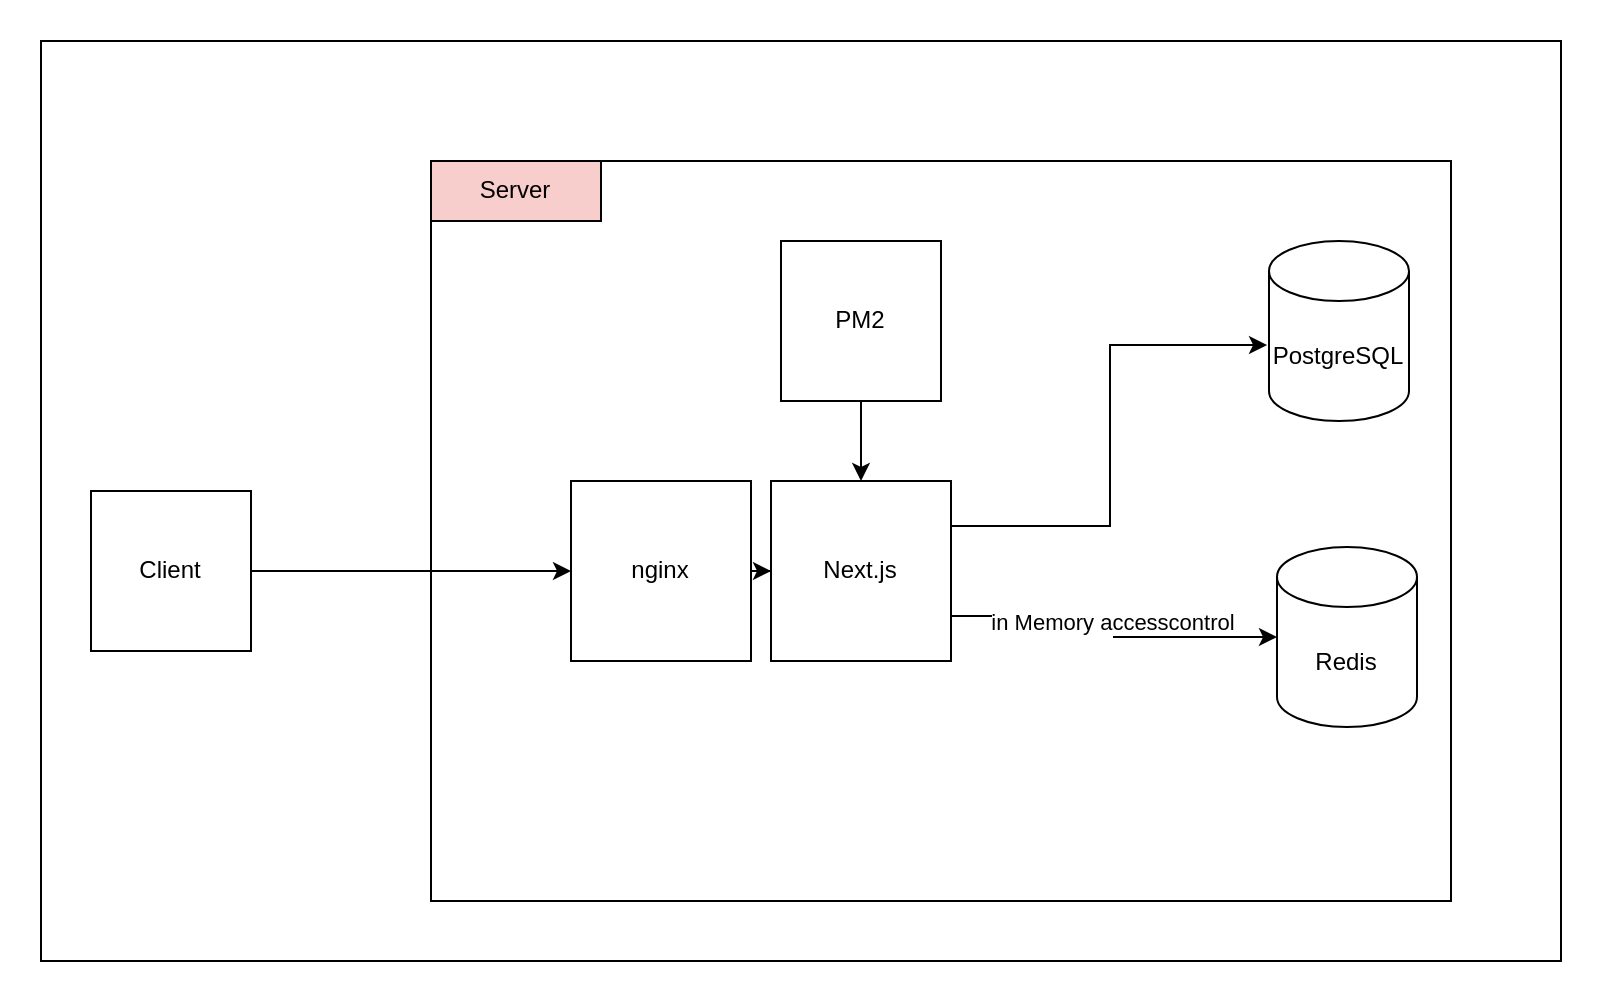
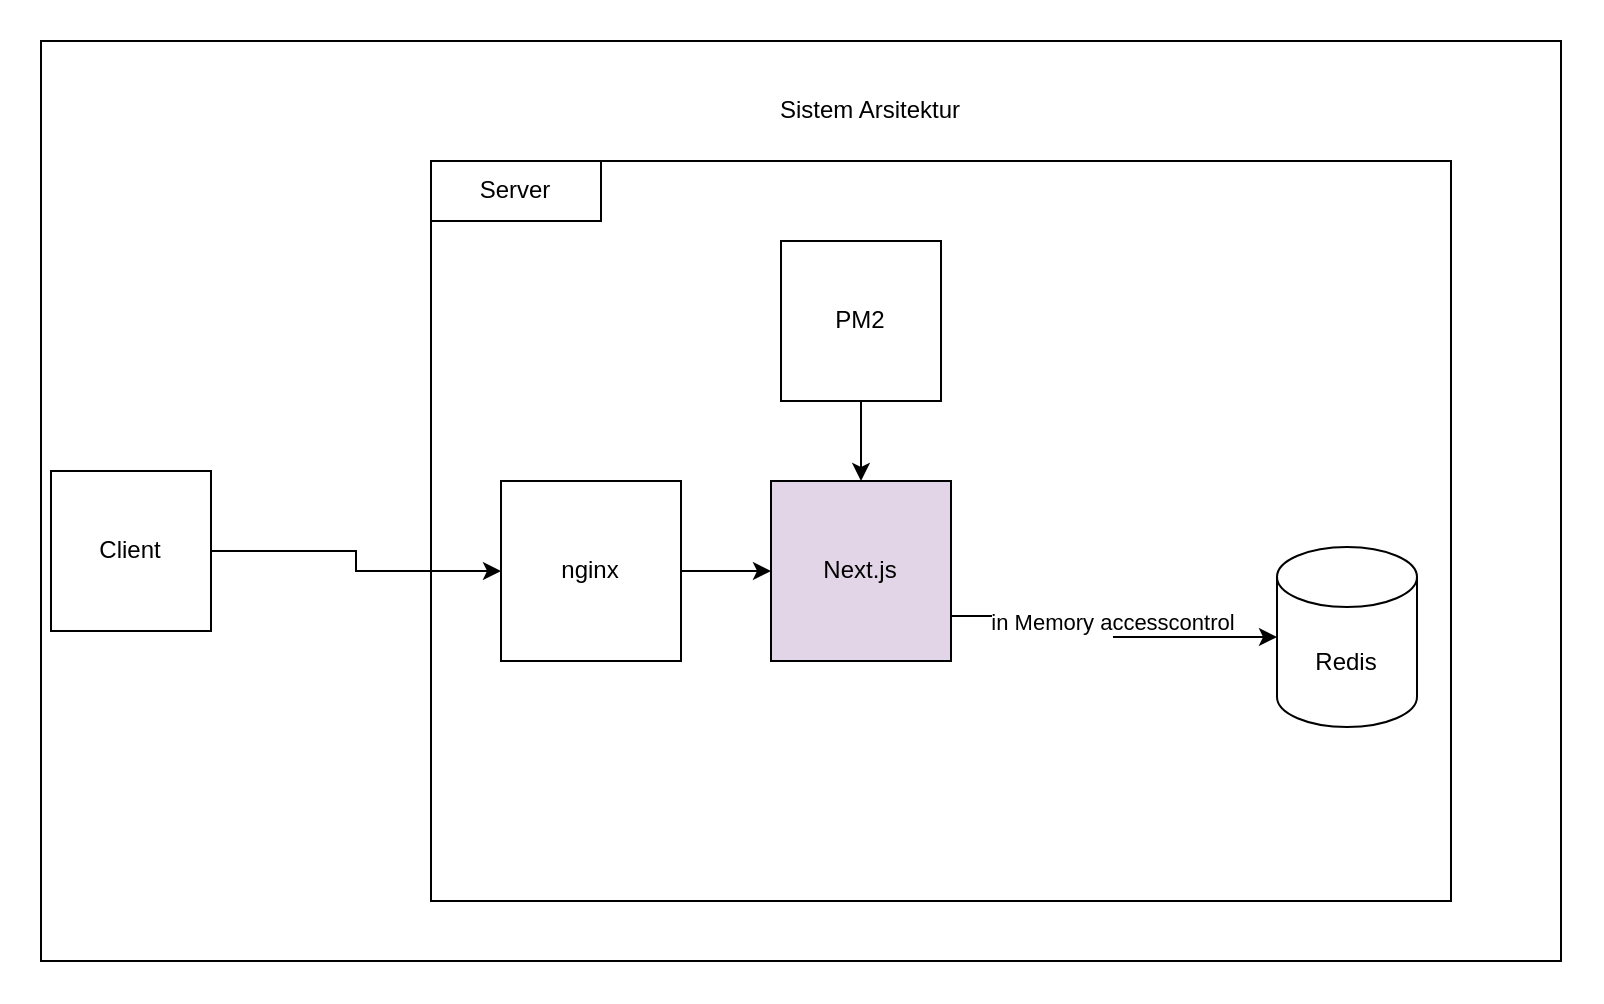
none -> (871, 111)
(516, 191) -> (516, 191)
(1339, 331) -> none
(1110, 443) -> none
(171, 571) -> (131, 551)
(661, 571) -> (591, 571)
(861, 571) -> (861, 571)
